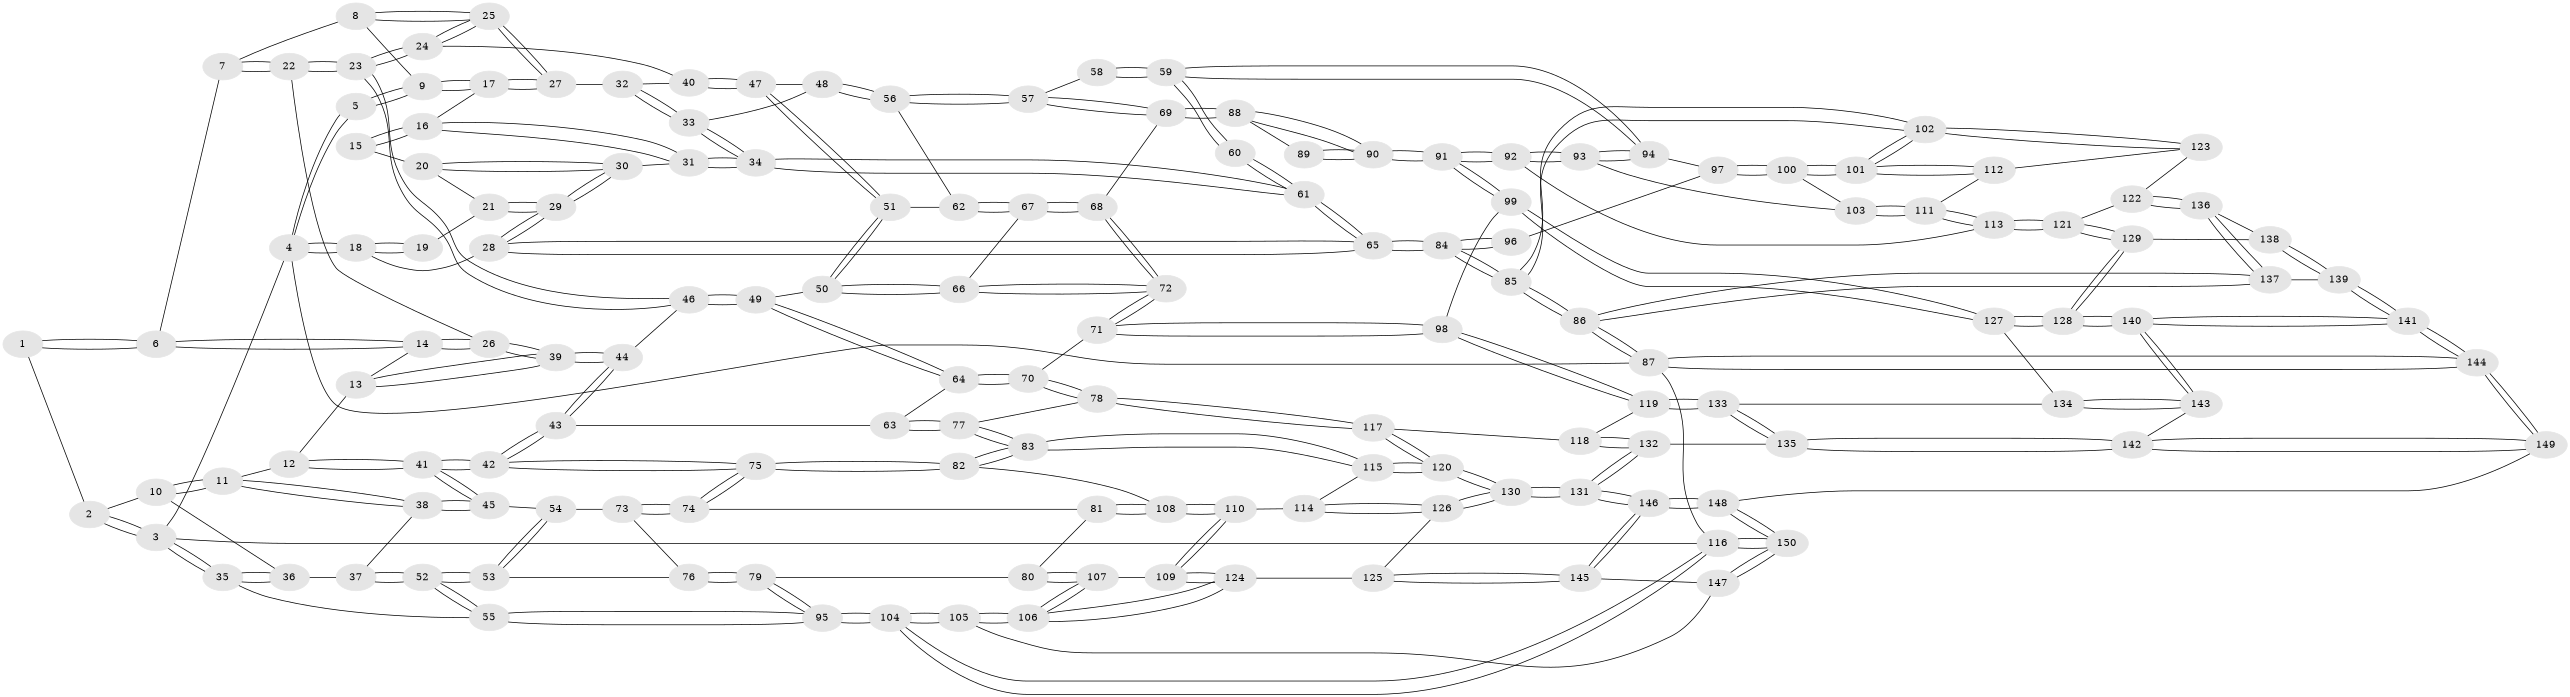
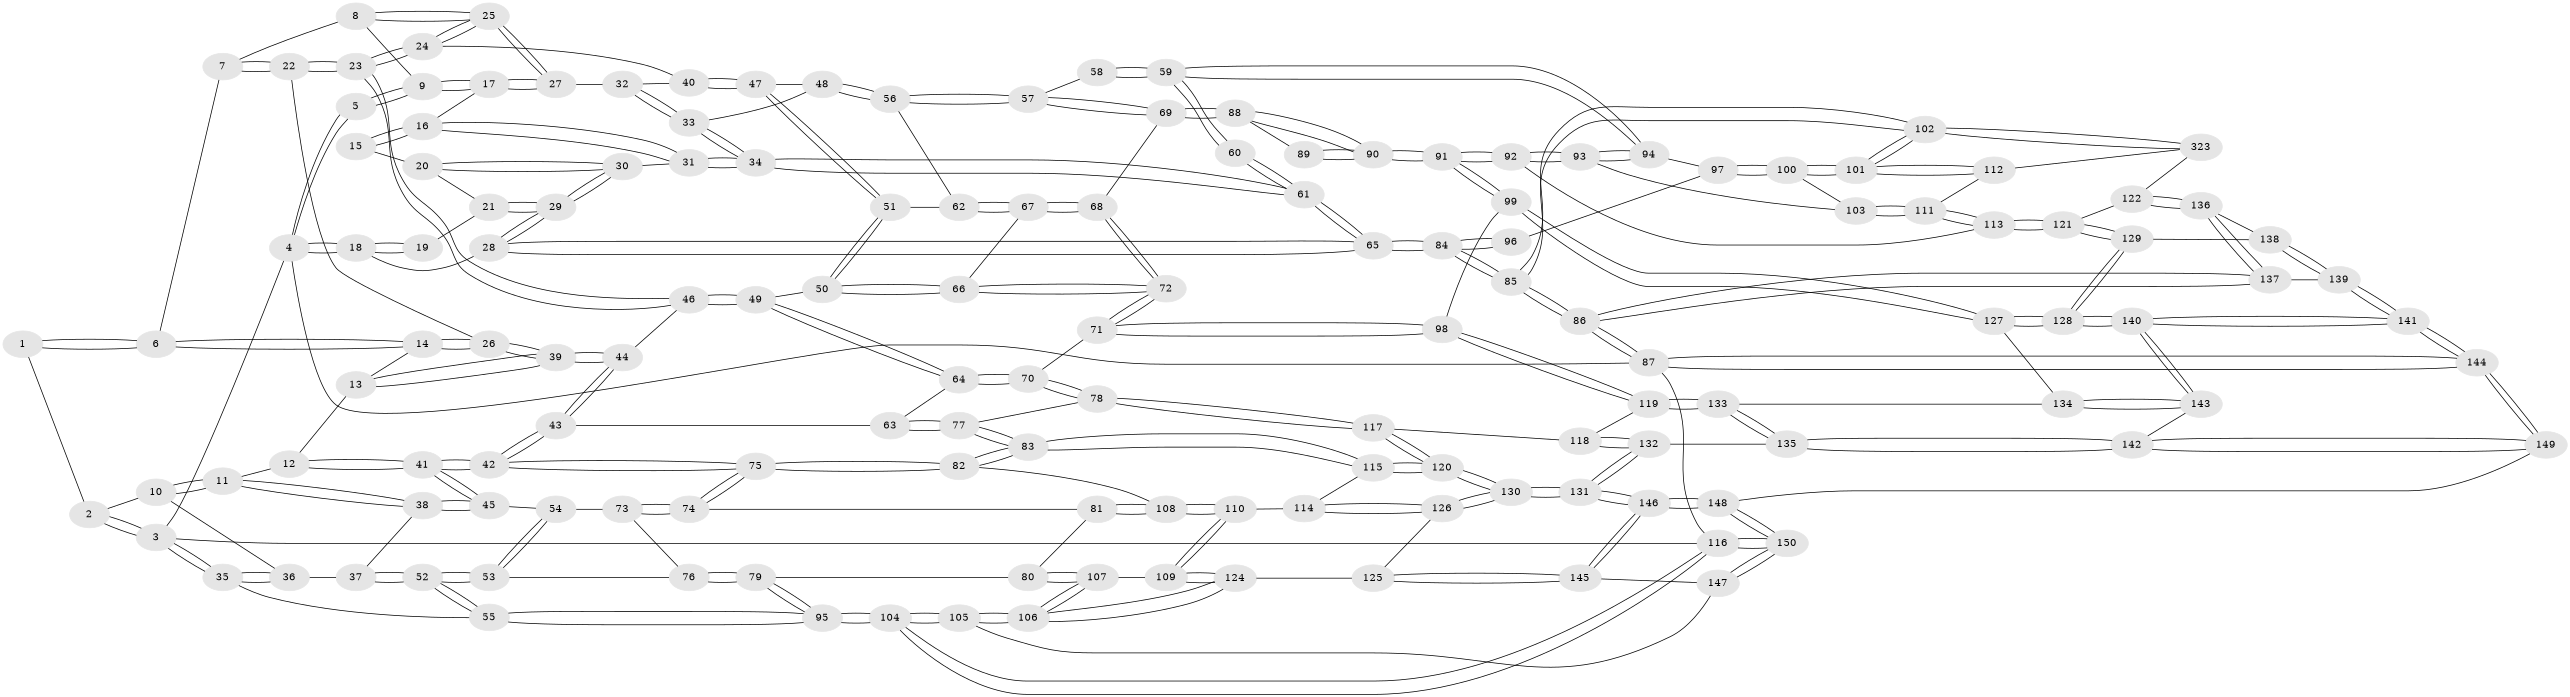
(2201, 147) -> (2201, 147)
